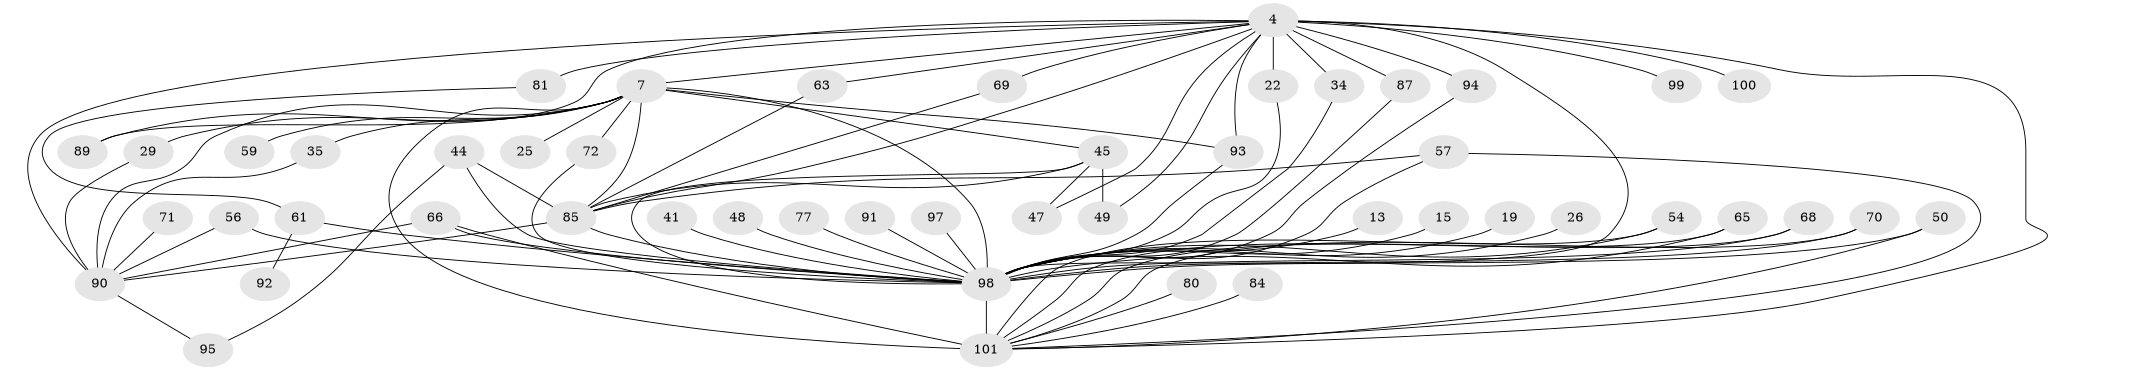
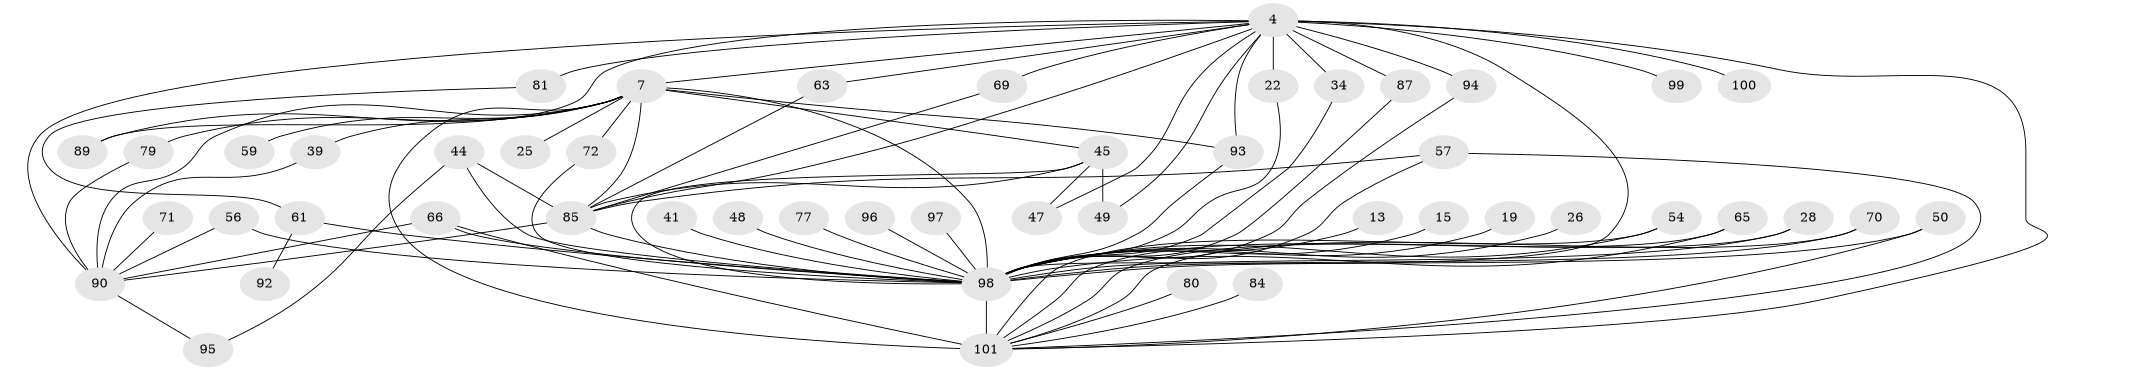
(149, 152) -> (149, 152)
(315, 152) -> (315, 152)
(870, 218) -> (870, 218)
(1809, 218) -> (1809, 218)
